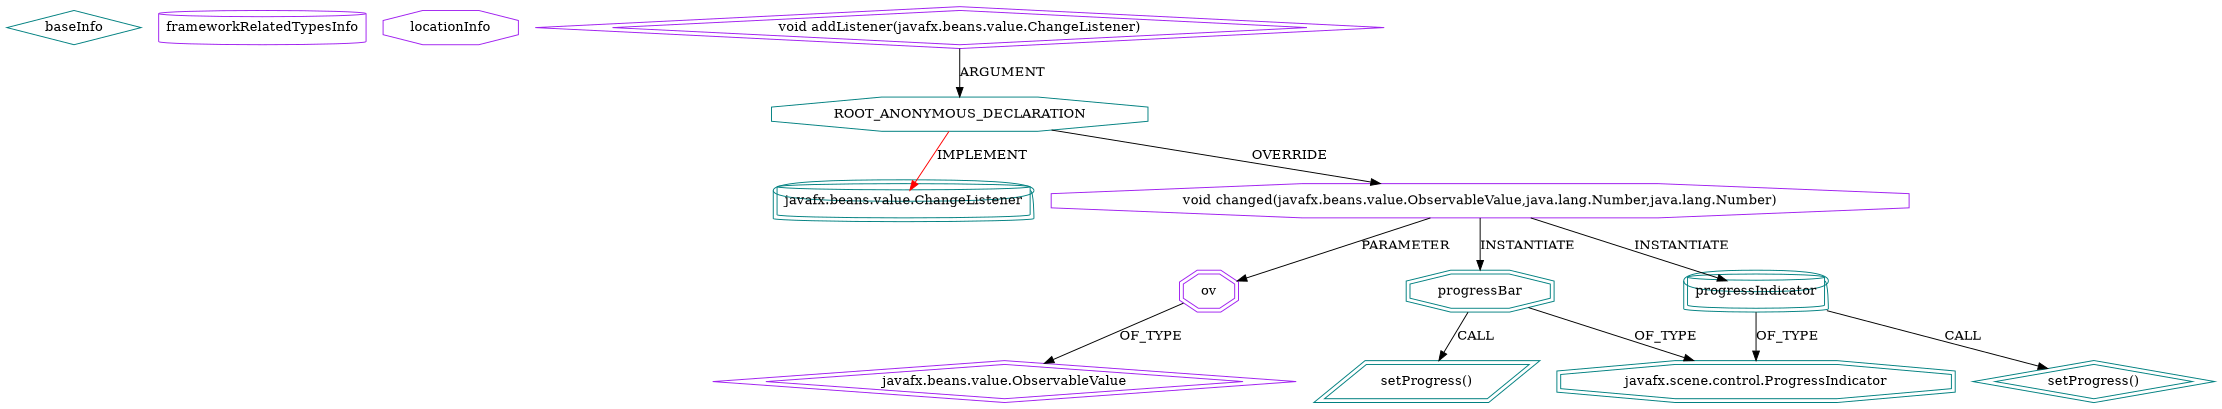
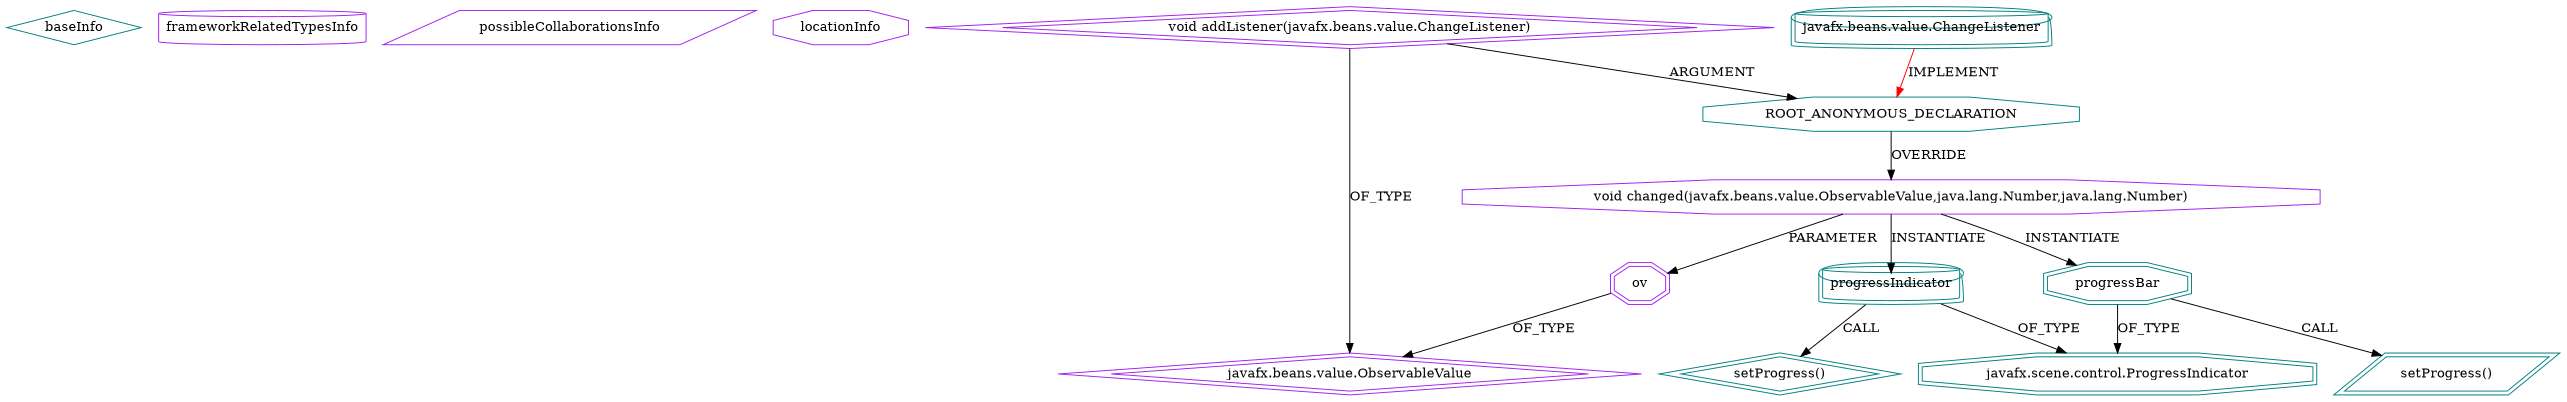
none -> (570, 28)
(932, 157) -> (1907, 68)
none -> (1350, 196)
